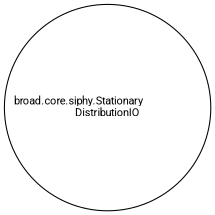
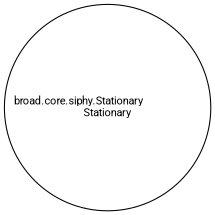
(108, 108) -> (108, 108)
